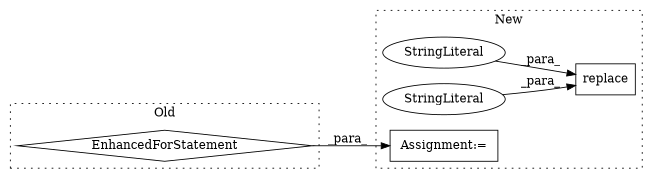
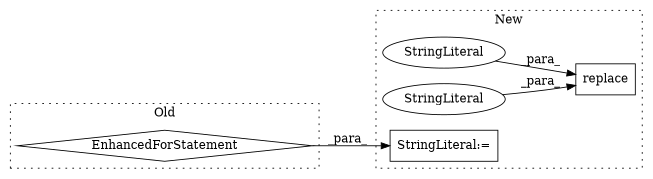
(444, 146) -> (444, 146)
